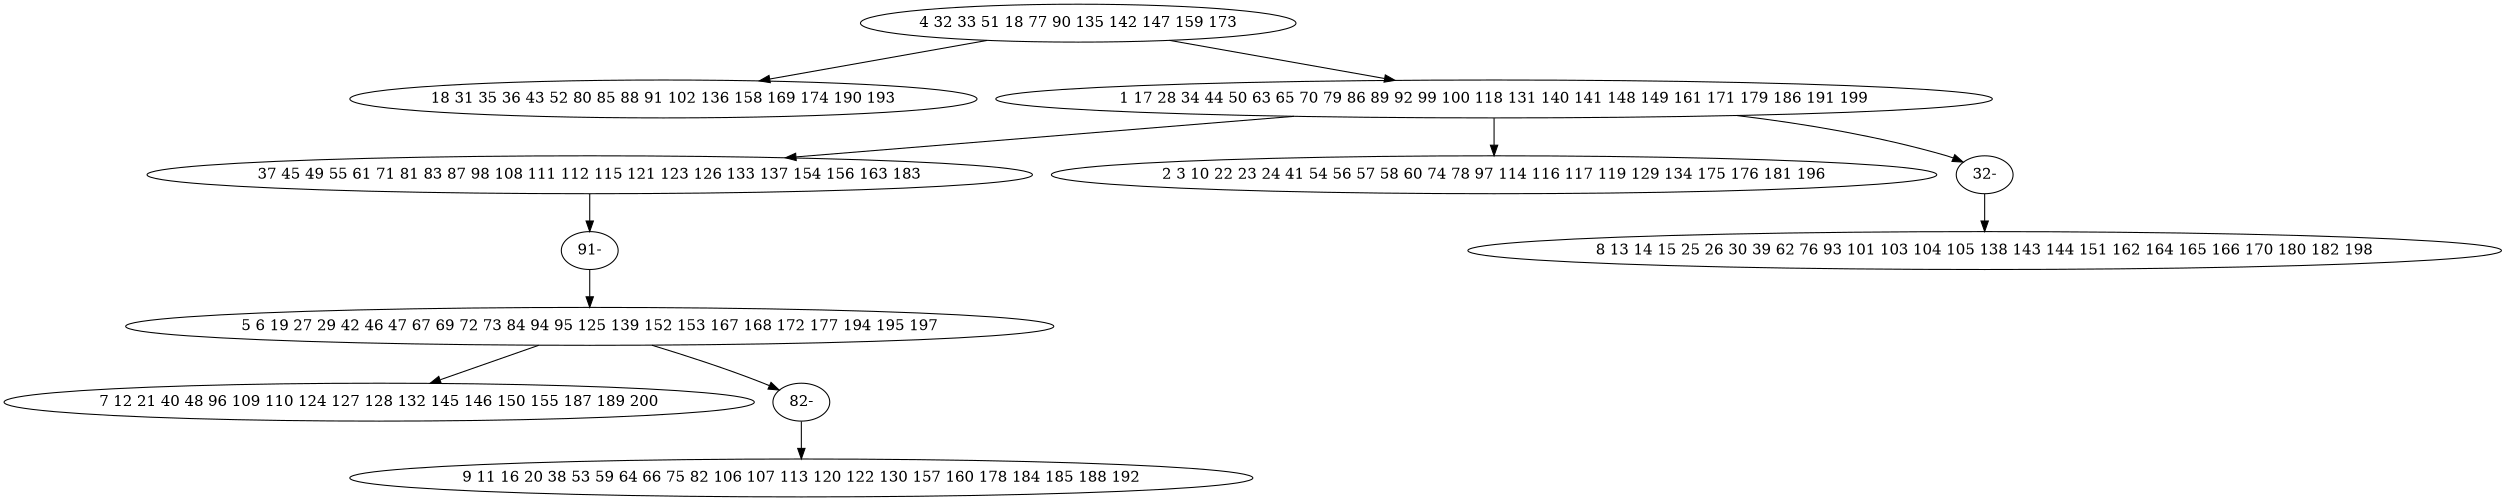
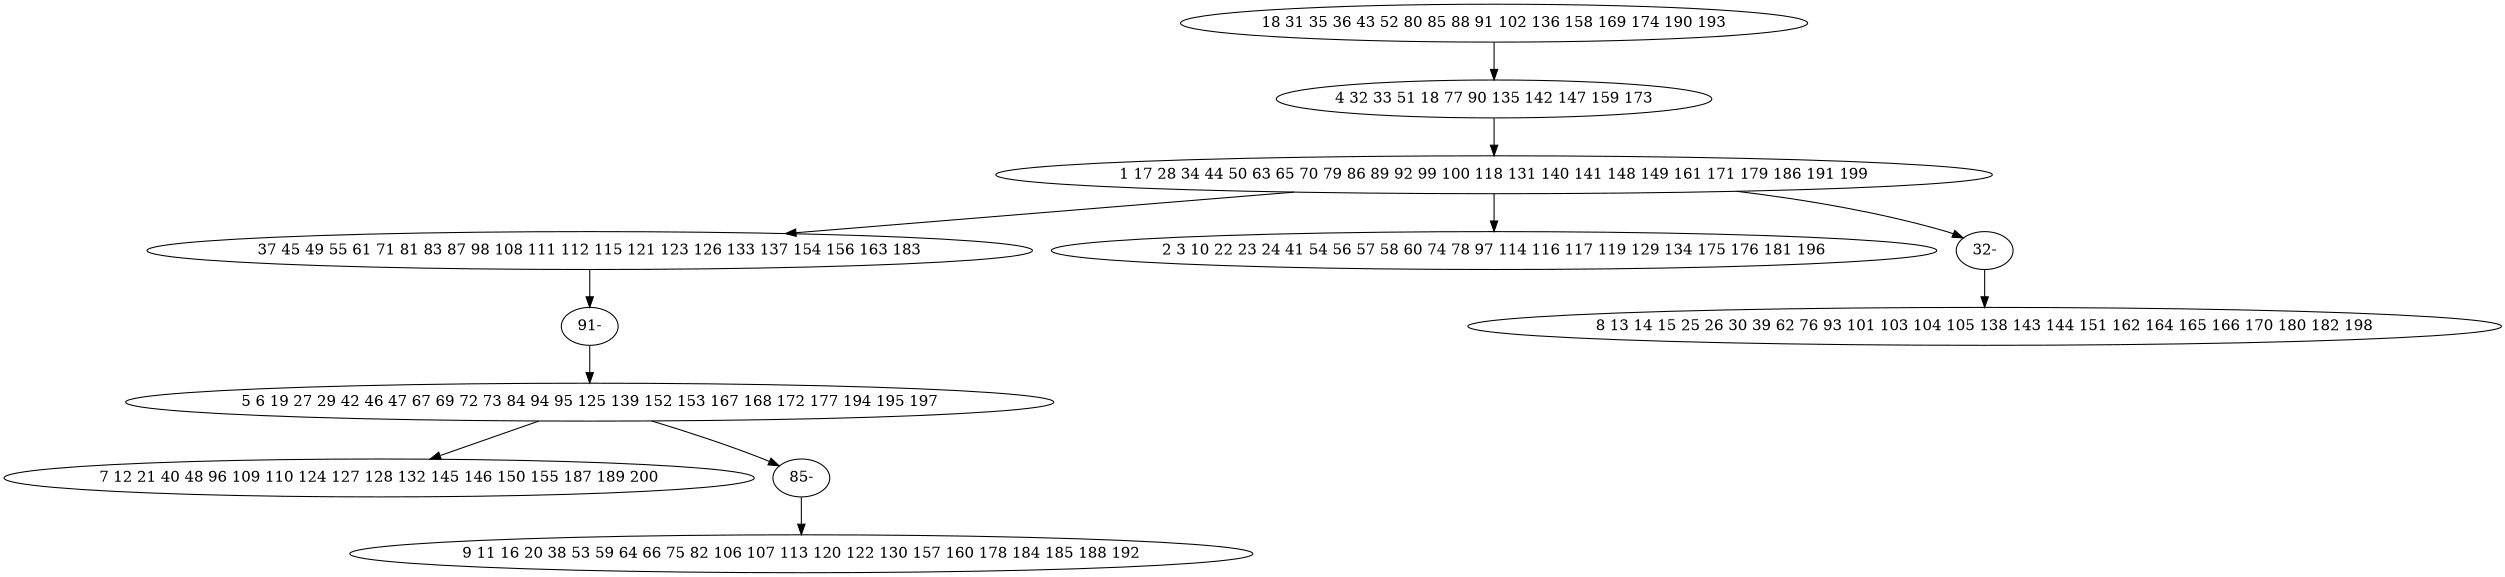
(879, 60) -> (1494, 56)
(801, 402) -> (801, 478)
